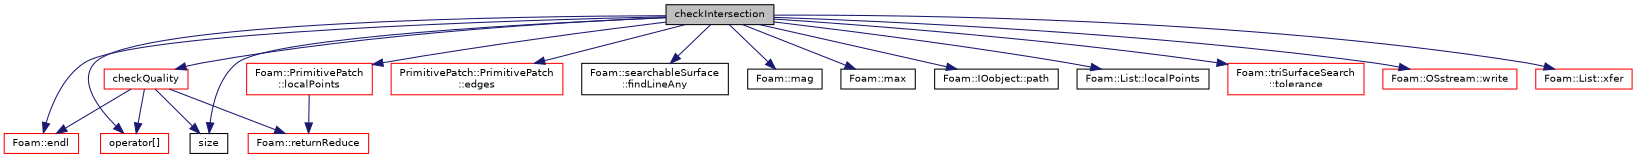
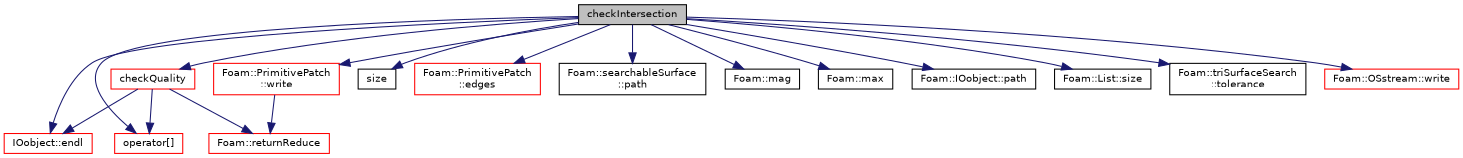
(309, 79) -> (276, 79)
(477, 79) -> (478, 79)
(655, 79) -> (633, 79)
(1143, 79) -> (1103, 79)
(1296, 79) -> (1238, 79)
(1584, 79) -> none
(174, 108) -> none
(41, 143) -> (48, 143)
